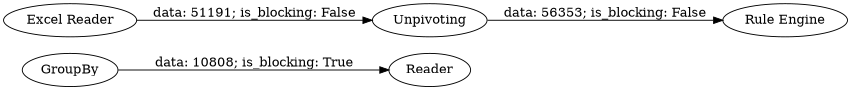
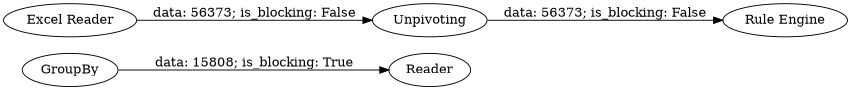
(254, 13) -> (254, 13)
(605, 13) -> (605, 13)
(254, 63) -> (254, 63)
